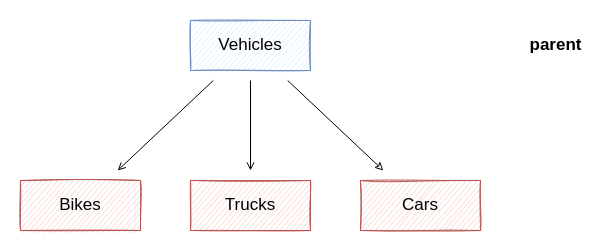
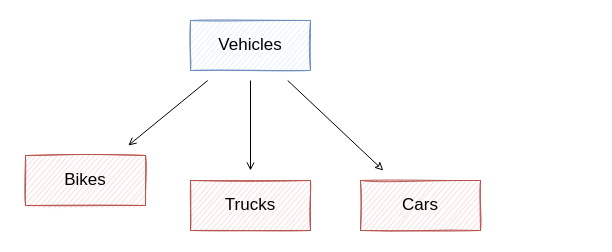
(556, 46) -> none
(81, 206) -> (86, 181)
